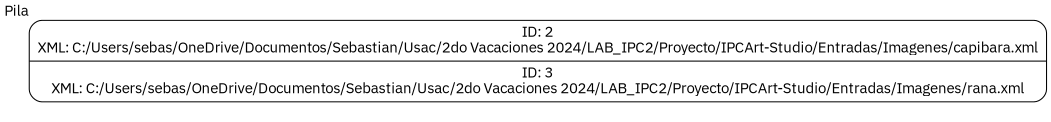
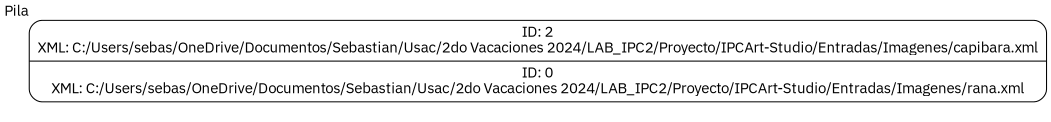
(538, 73) -> (538, 73)
